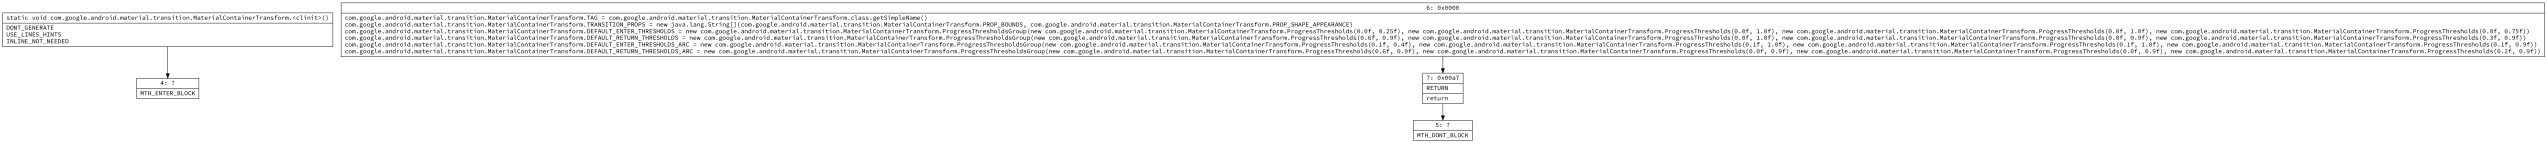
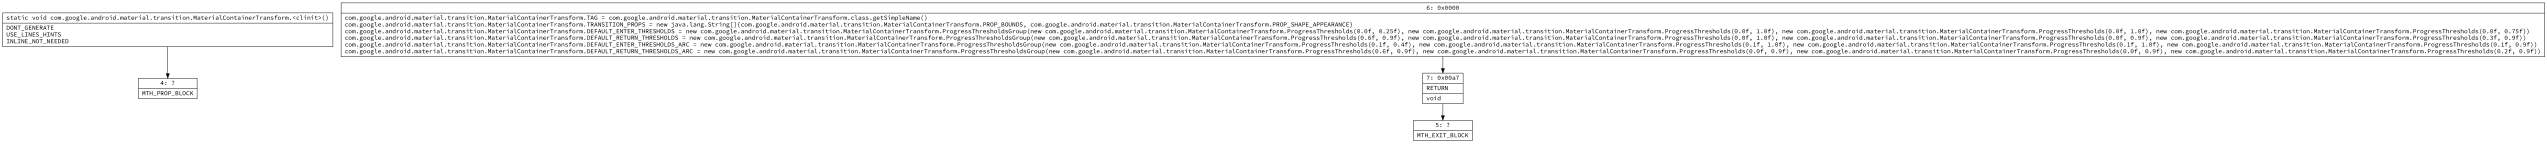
(168, 93) -> (168, 93)
(1437, 98) -> (1434, 98)
(1443, 135) -> (1443, 135)
